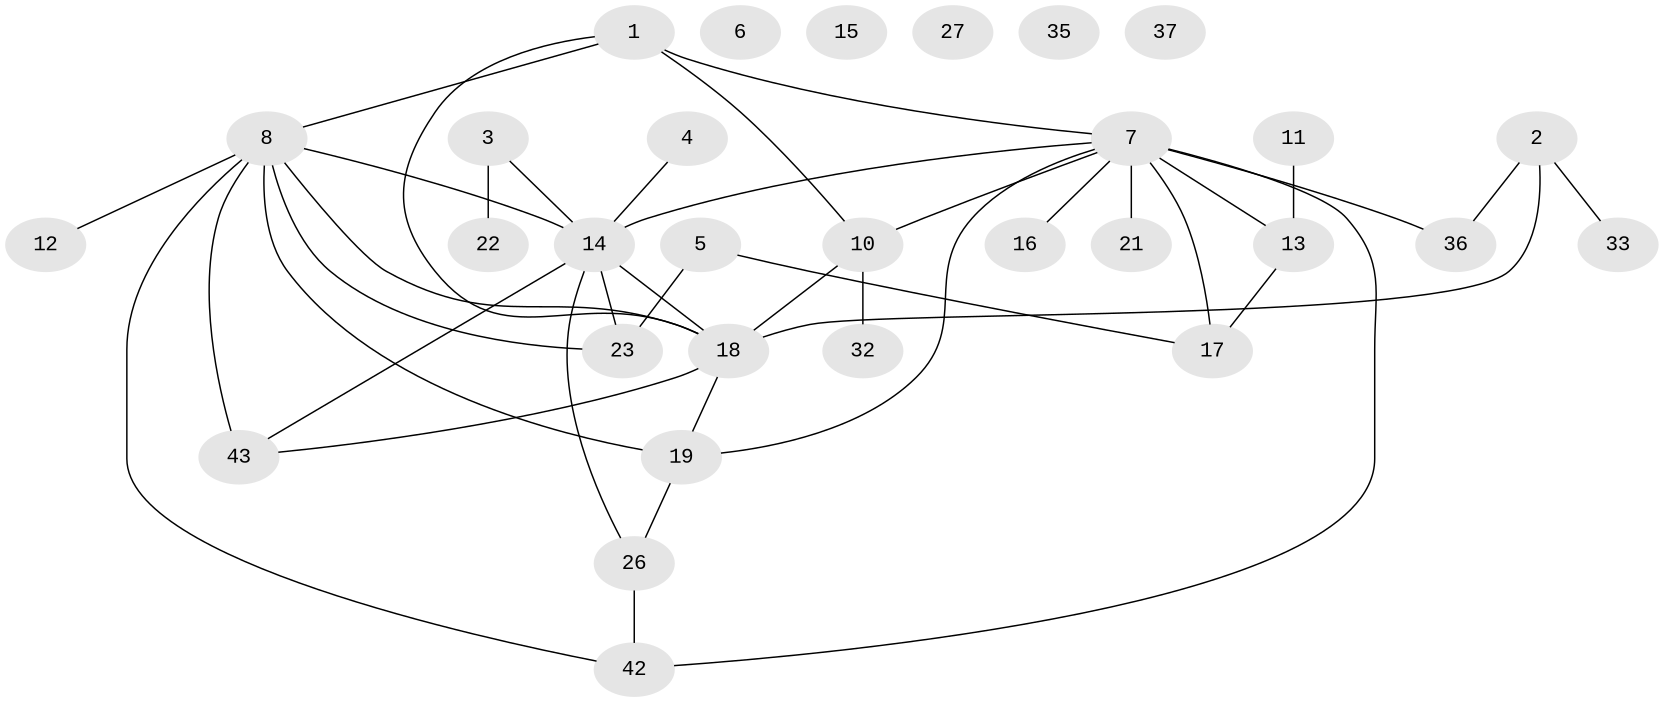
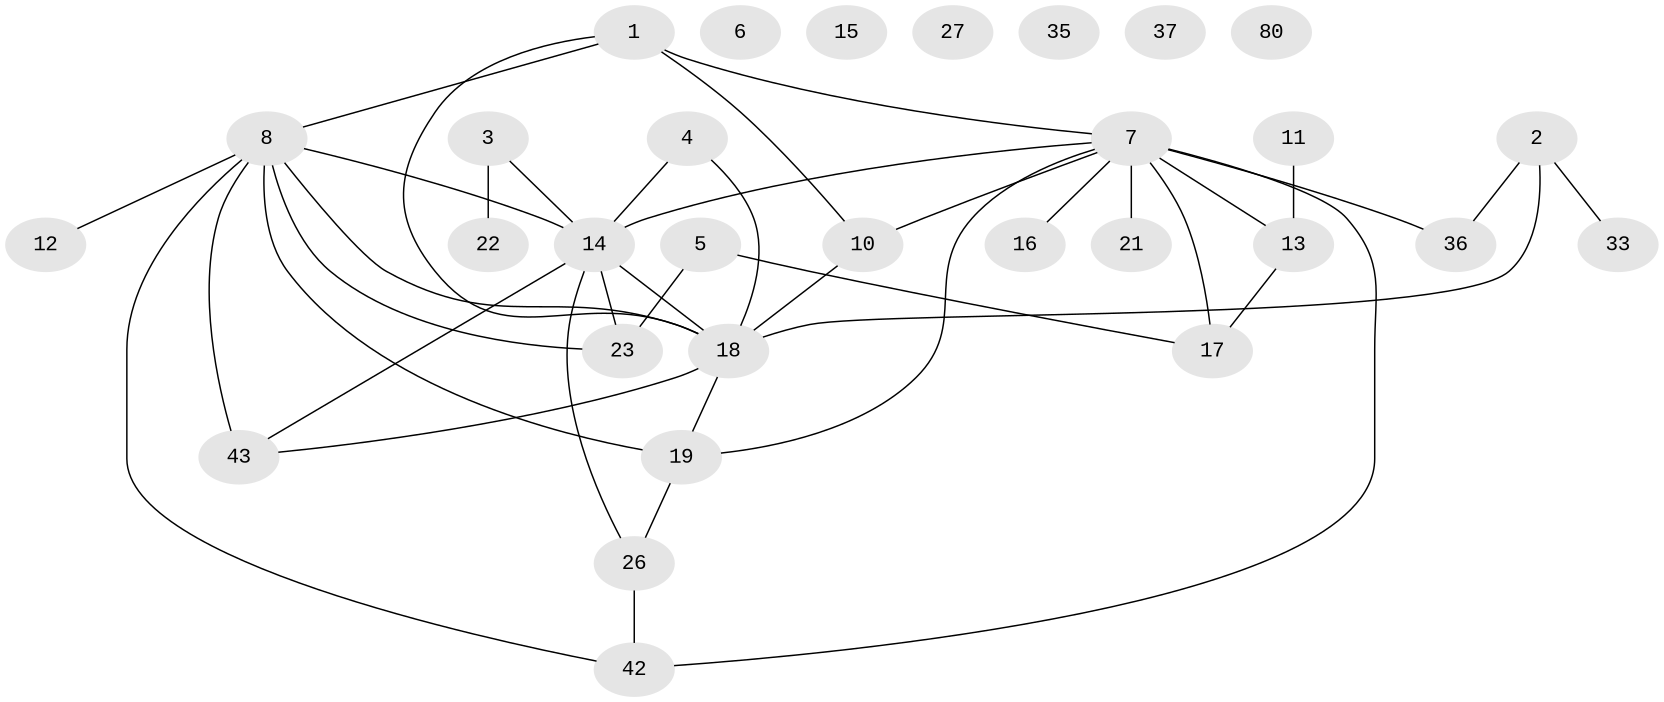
none -> (1271, 32)
none -> (758, 237)
(863, 351) -> none
